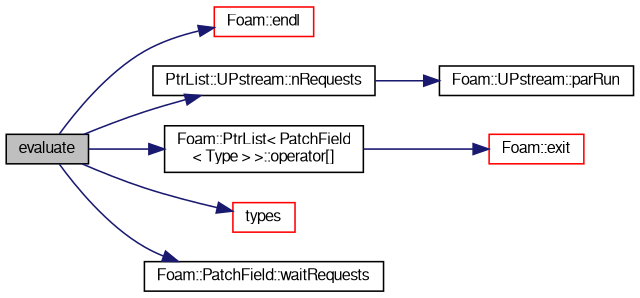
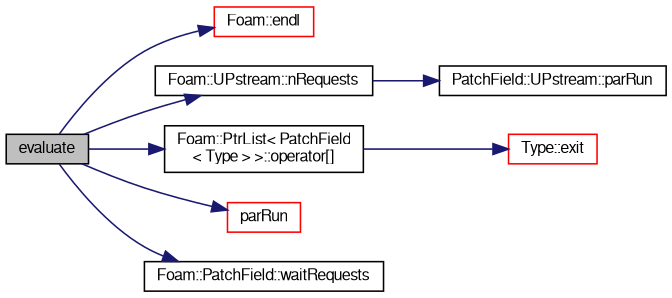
(264, 81) -> (264, 81)
(536, 81) -> (553, 81)
(536, 149) -> (553, 149)
(264, 217) -> (264, 217)
